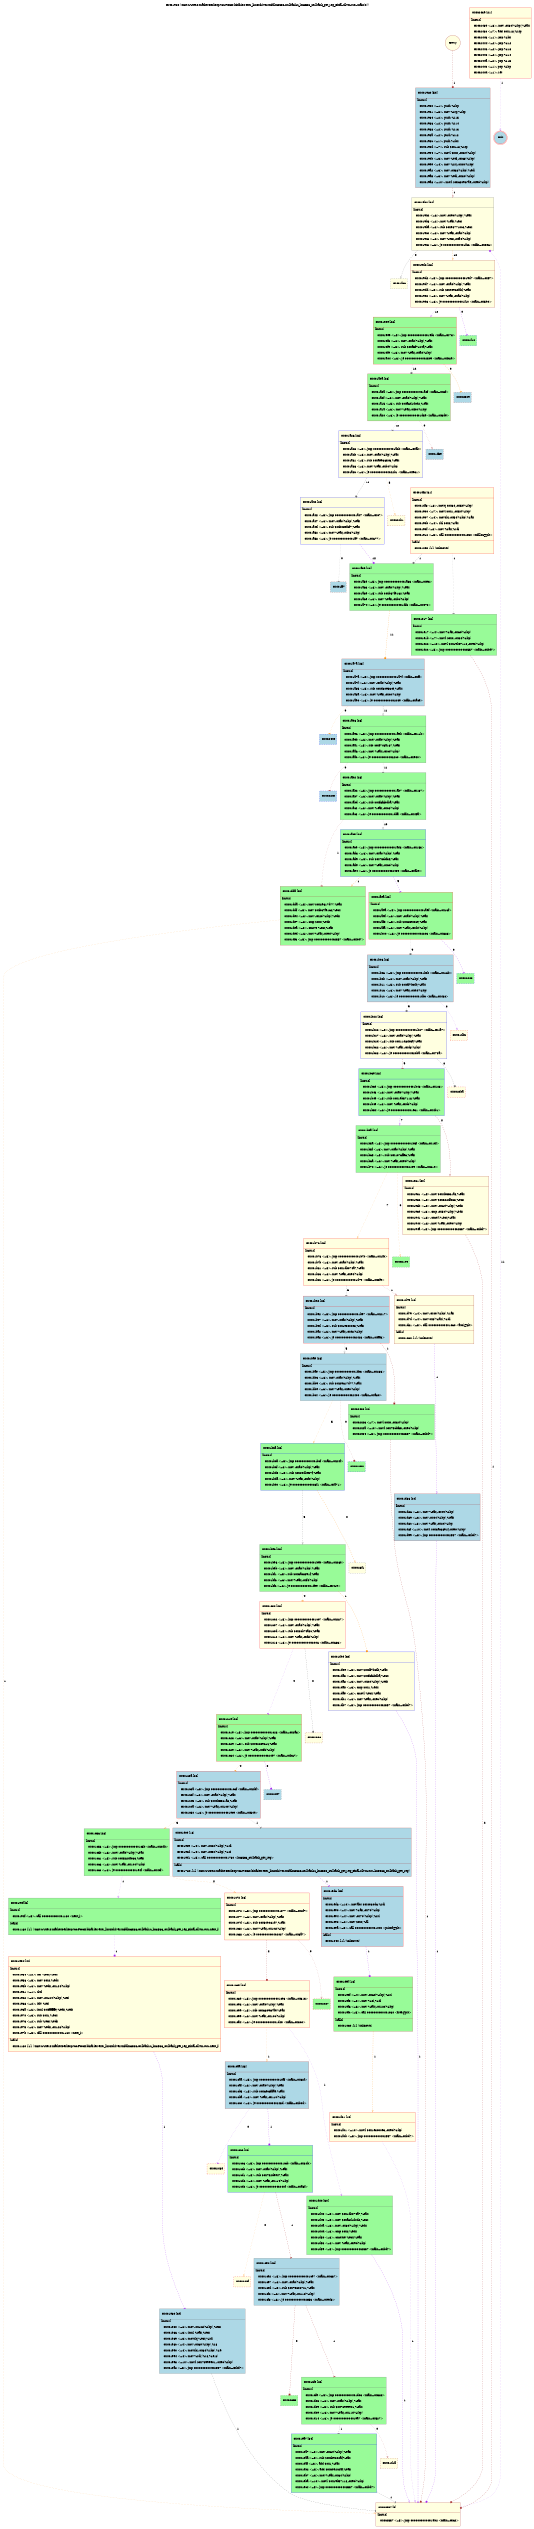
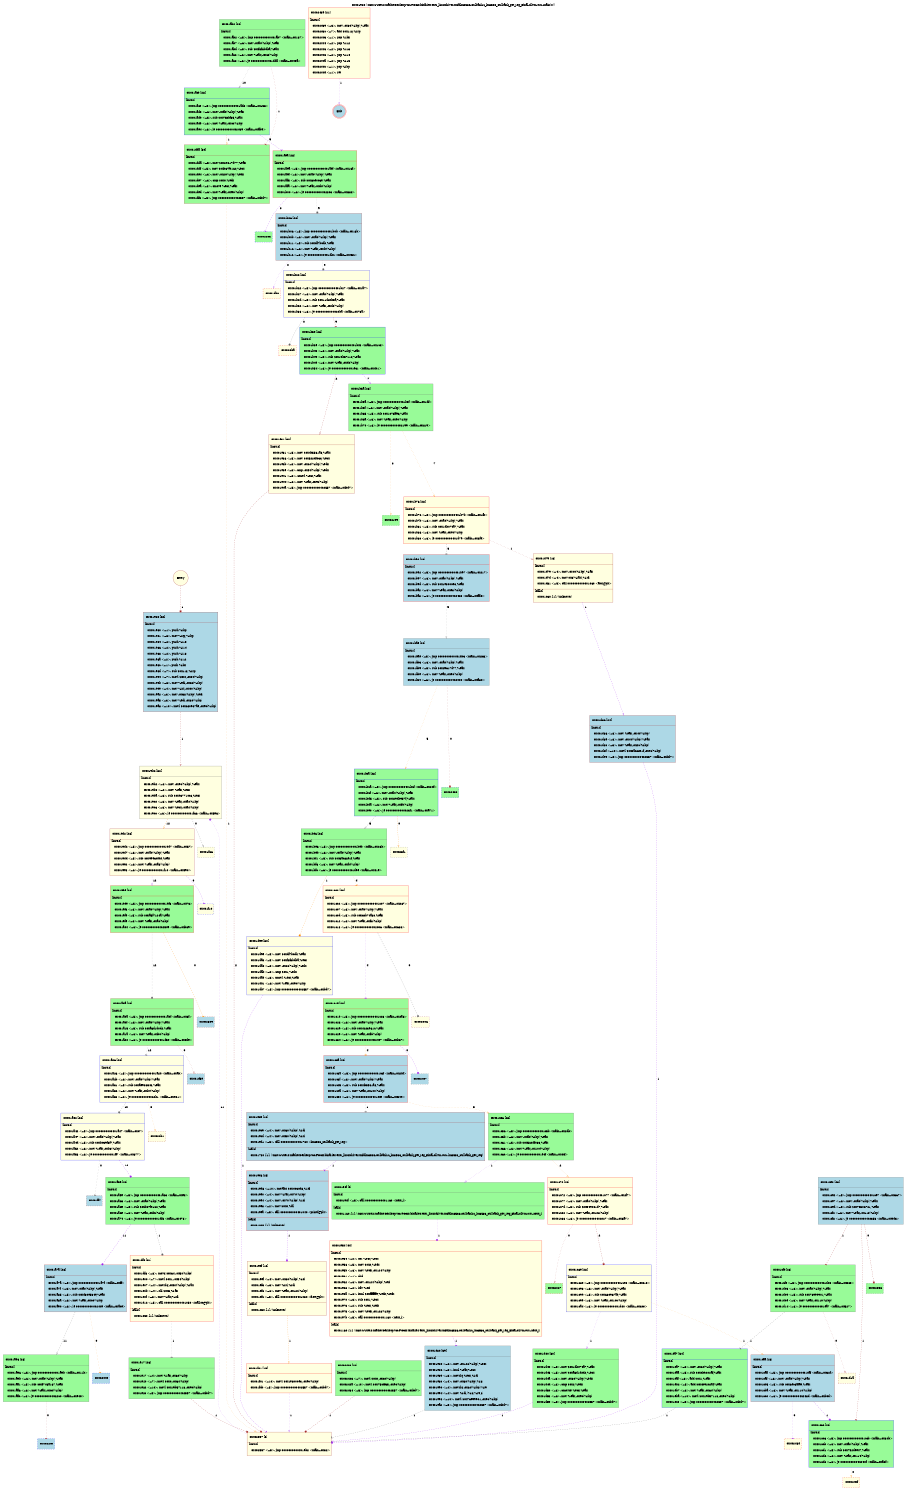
(468, 341) -> (206, 909)
(418, 558) -> (158, 1239)
(387, 634) -> (117, 1244)
(383, 767) -> none
(393, 1371) -> none
(267, 2004) -> (609, 1288)
(373, 2004) -> (287, 1288)
(283, 2225) -> (862, 1322)
